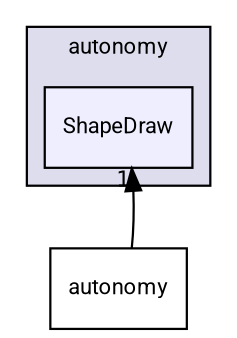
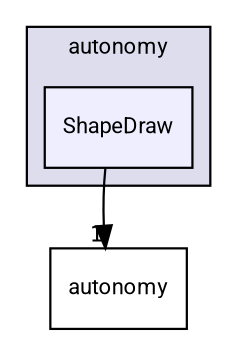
(134, 220) -> (104, 200)
